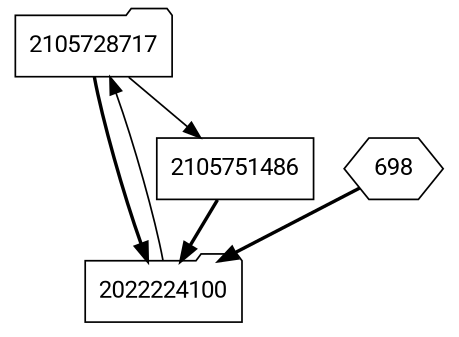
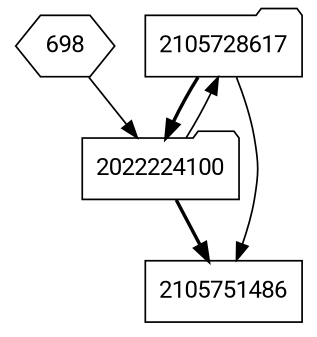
(94, 46) -> (224, 46)
(297, 220) -> (108, 101)
(204, 223) -> (188, 223)
